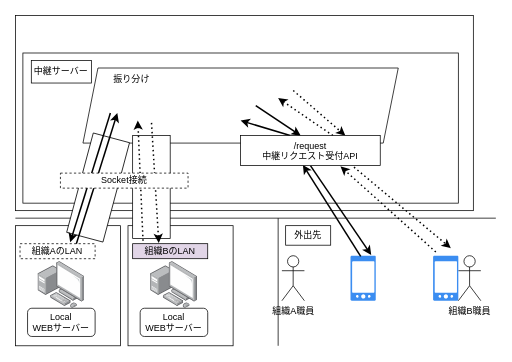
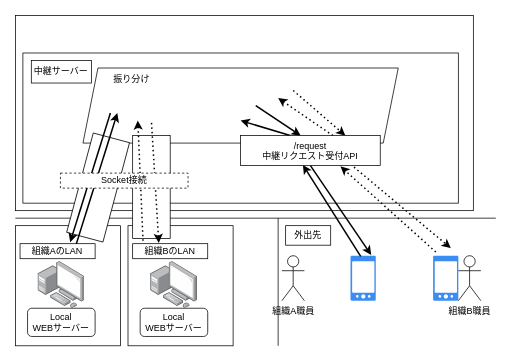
(58, 251) -> (58, 251)
(170, 251) -> (170, 251)
